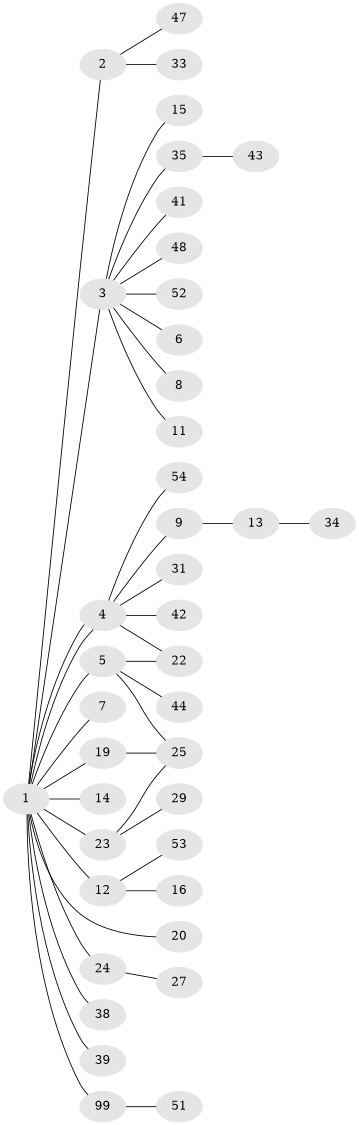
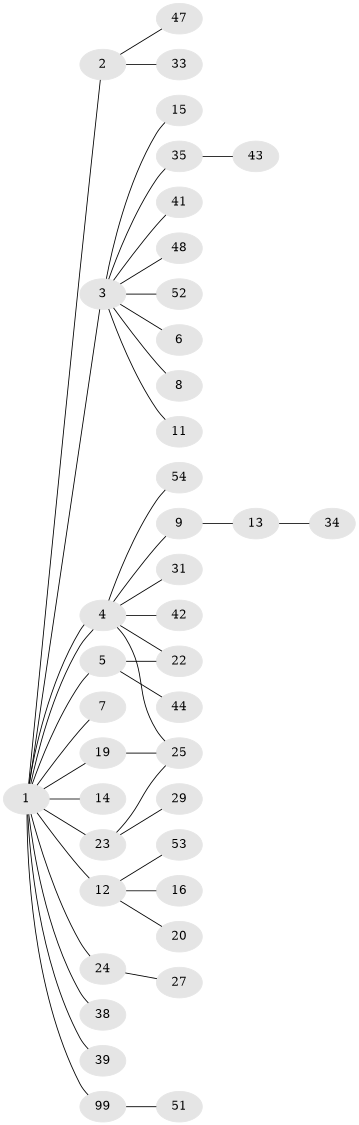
(141, 707) -> (140, 675)
(68, 902) -> (141, 914)
